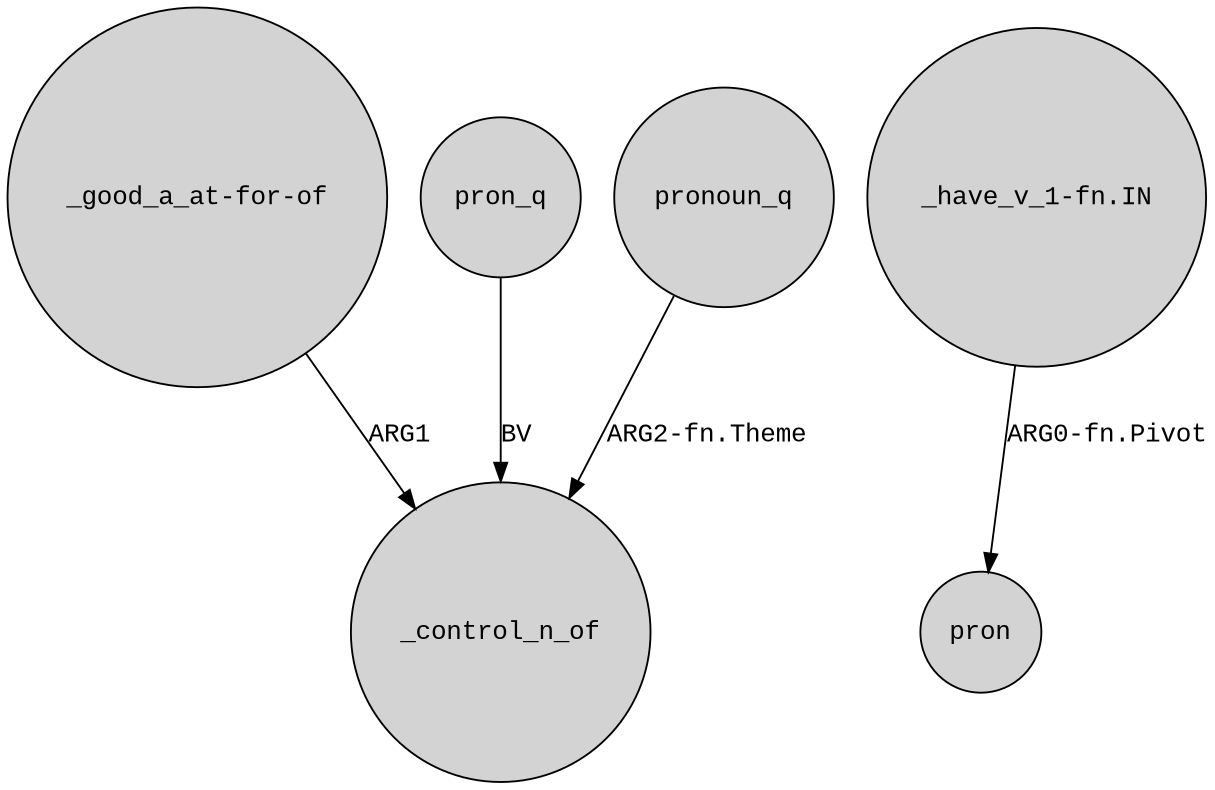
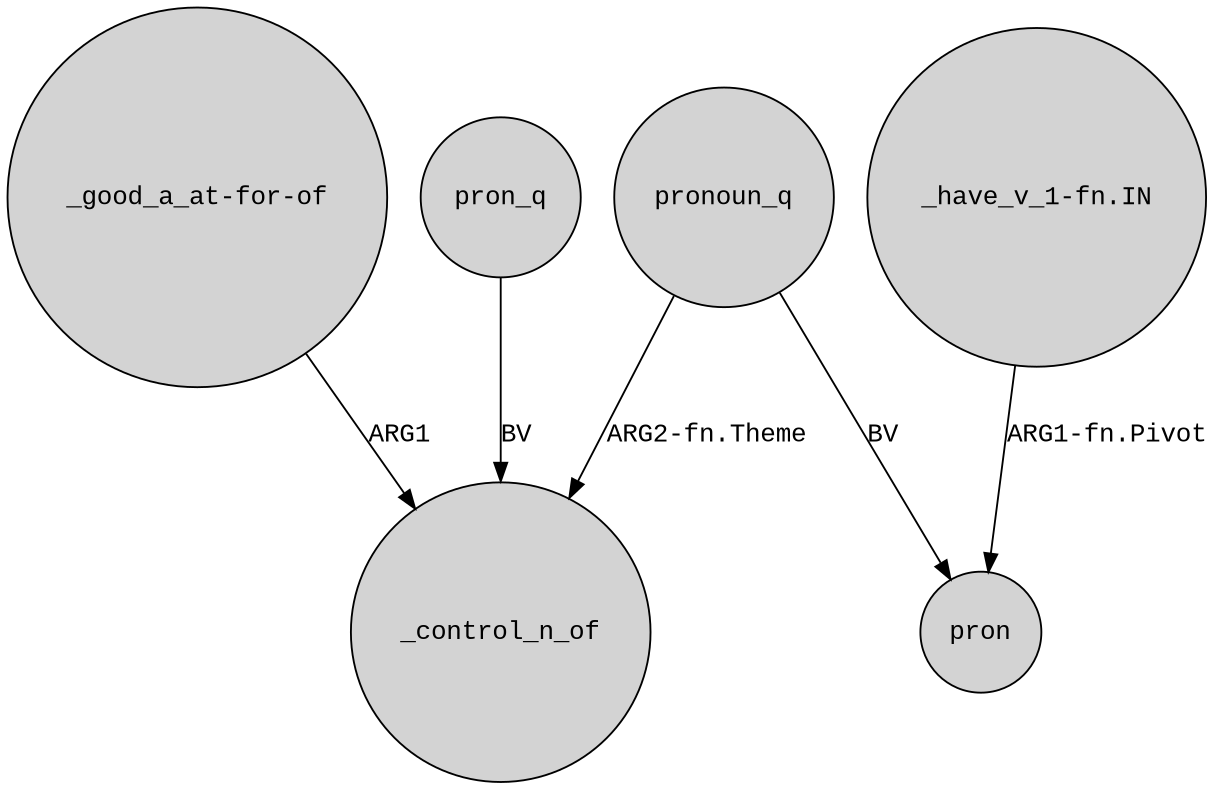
none -> (860, 428)
(1107, 435) -> (1107, 435)
